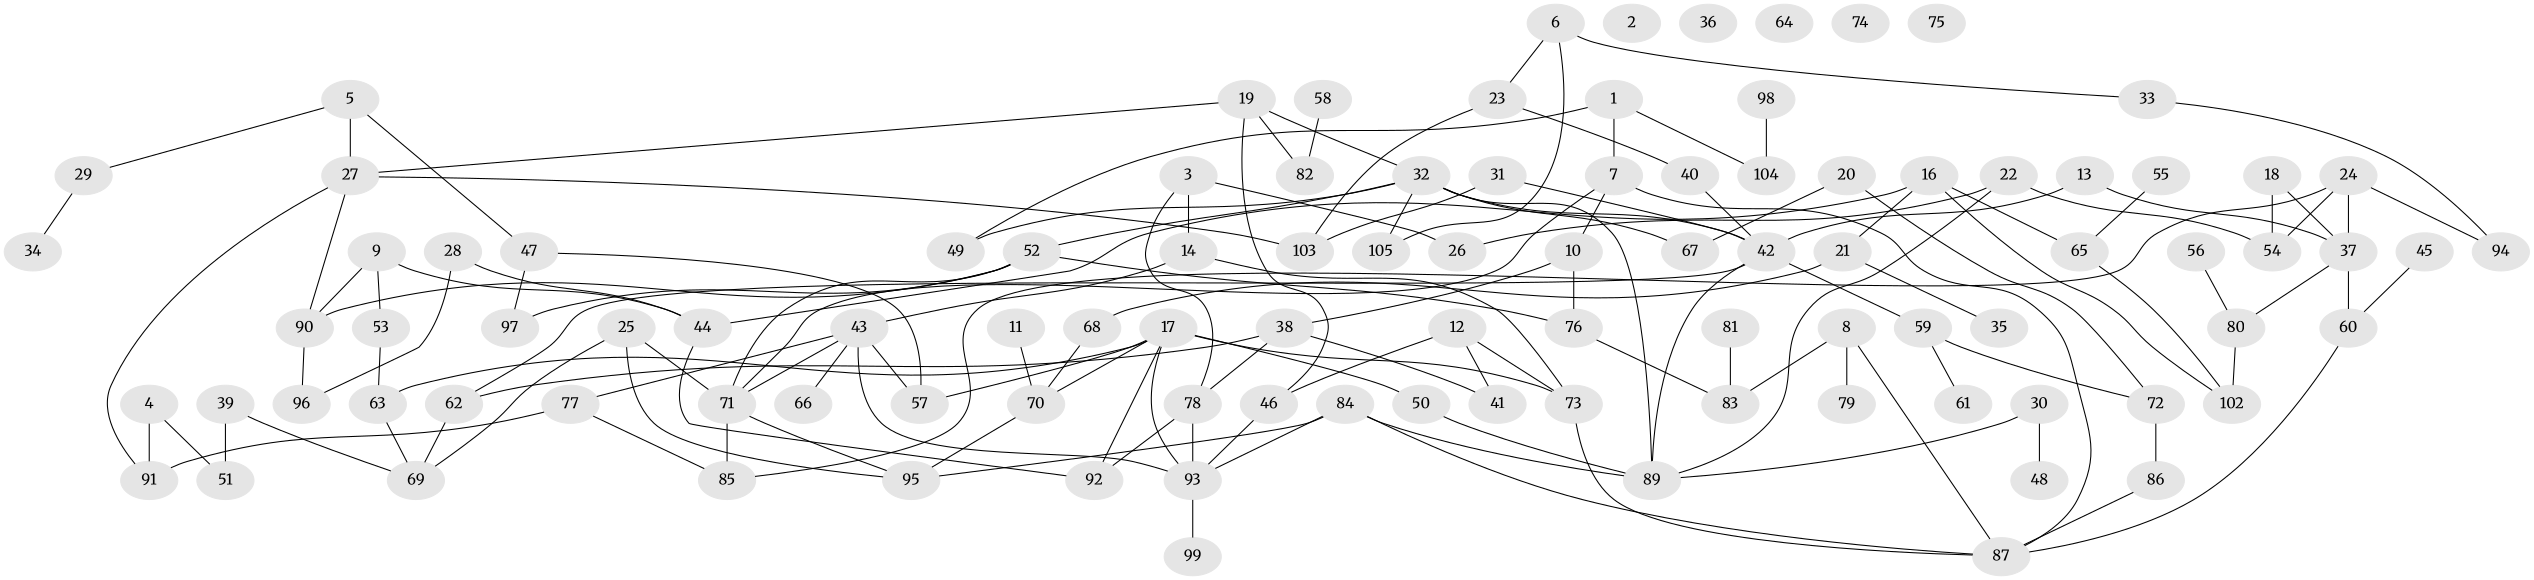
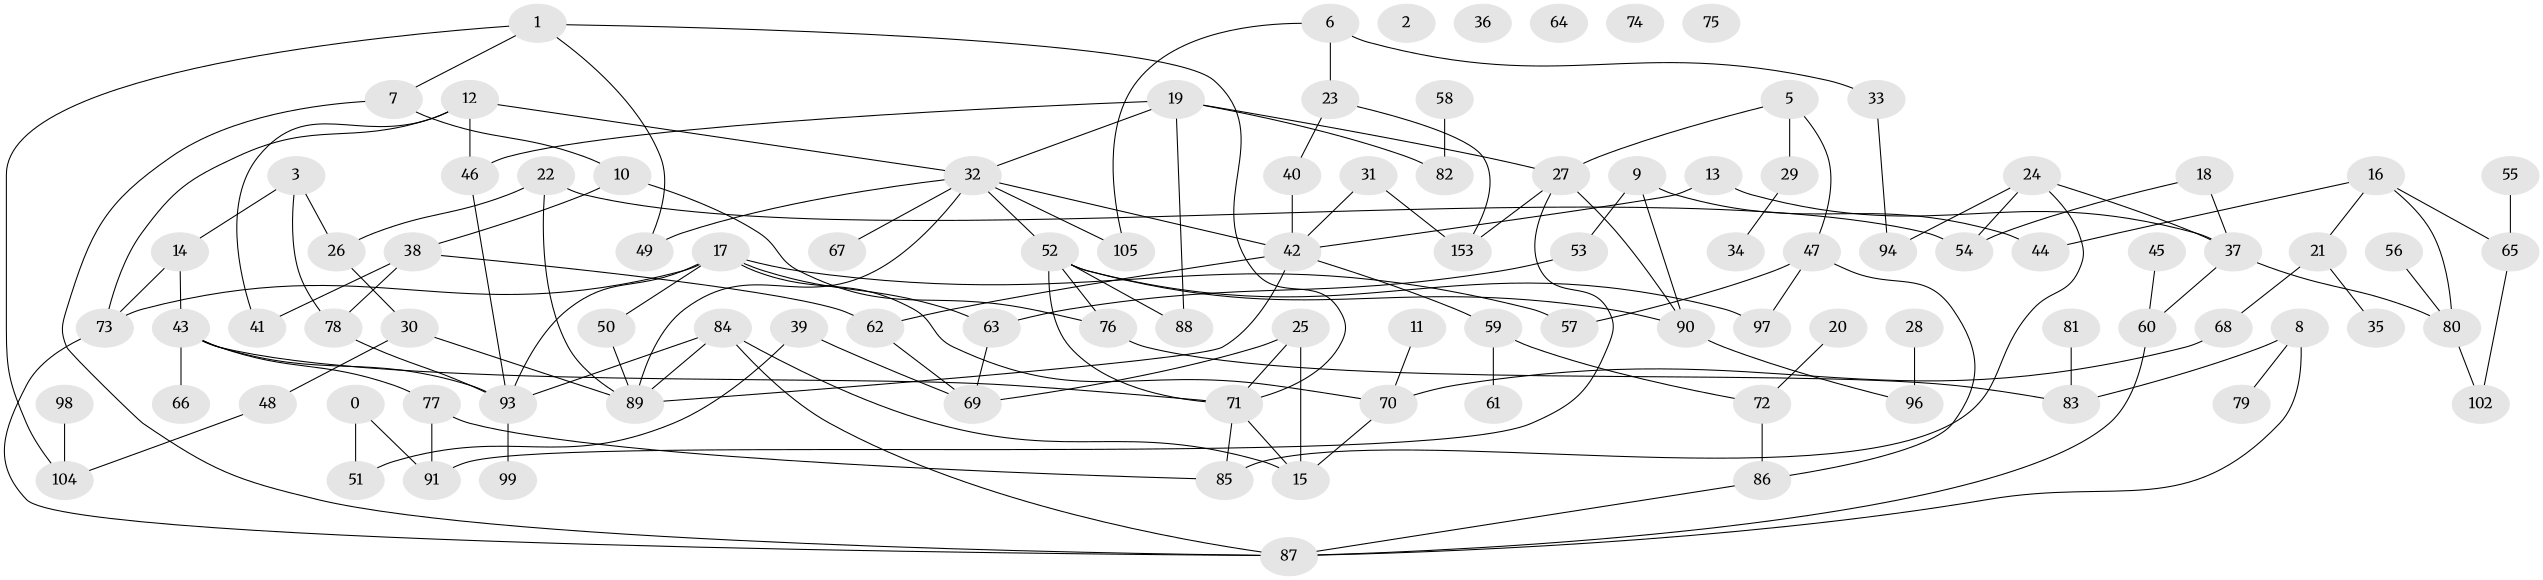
none -> (721, 138)
(1793, 202) -> none
(1305, 252) -> (1463, 252)
(578, 290) -> none
(2079, 291) -> (2437, 243)
(1282, 293) -> (1109, 54)
none -> (378, 295)
none -> (1184, 328)
(884, 360) -> none
none -> (1968, 397)
(149, 404) -> (356, 404)
none -> (162, 444)
(911, 480) -> (1301, 480)
(1094, 480) -> none
